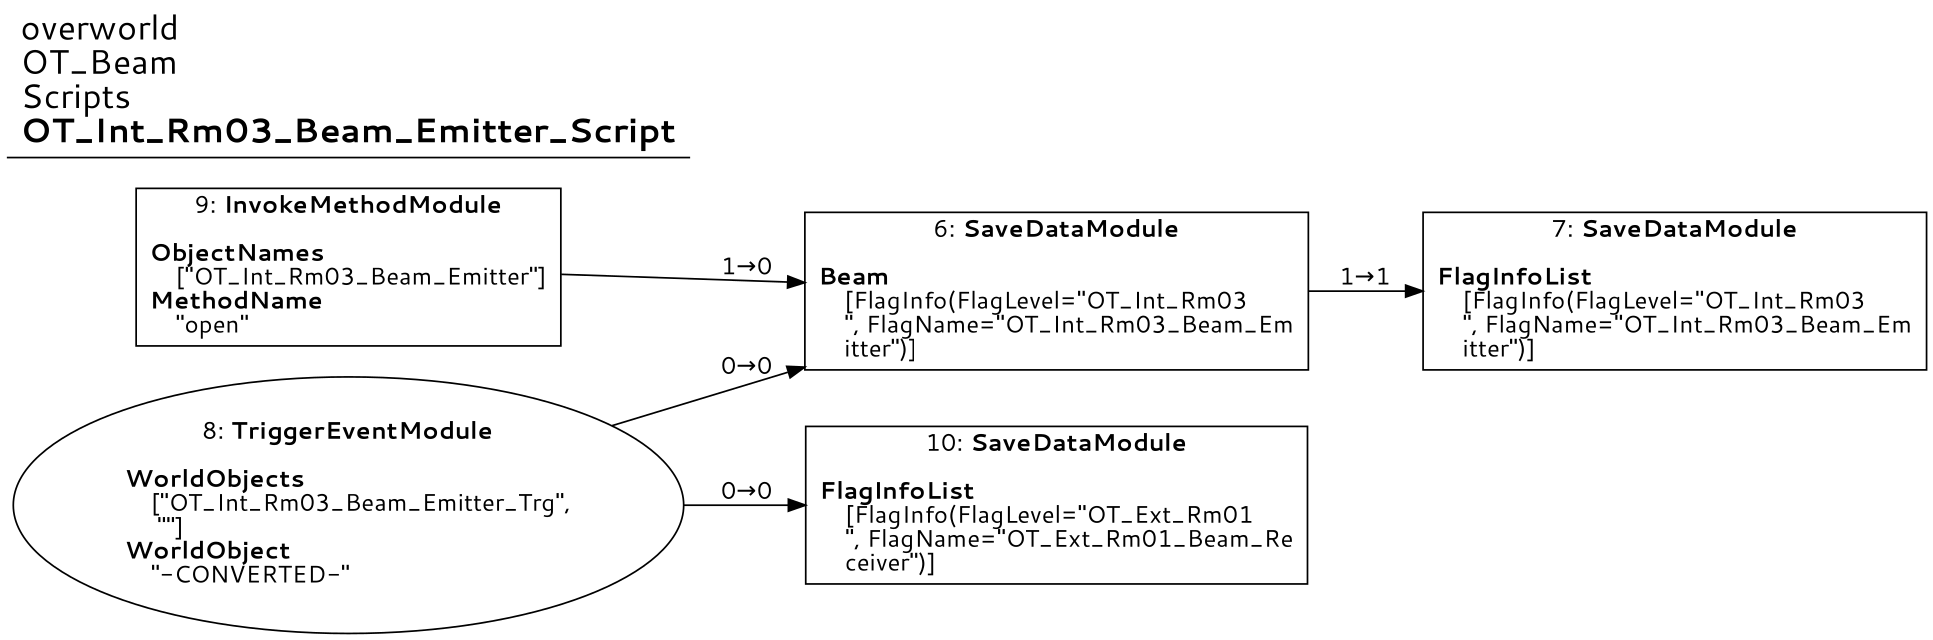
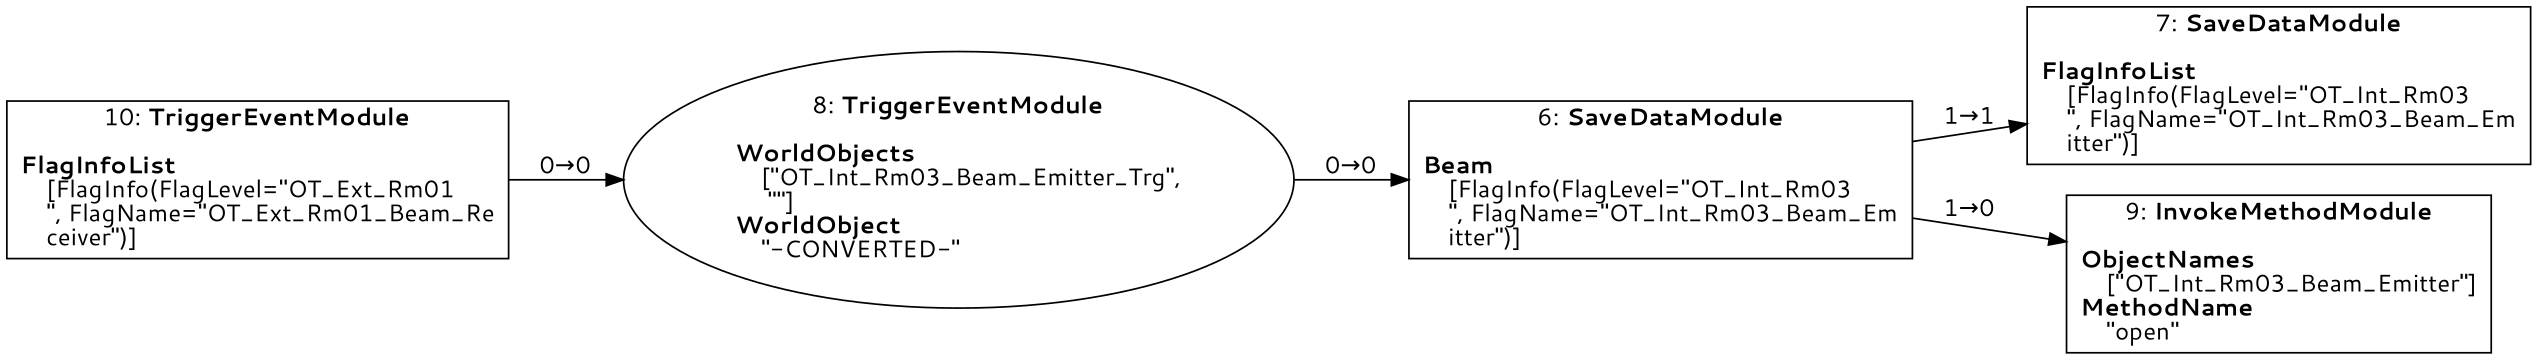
(348, 82) -> none
(674, 278) -> (1981, 229)
(1079, 444) -> (280, 118)
(736, 505) -> (558, 180)
